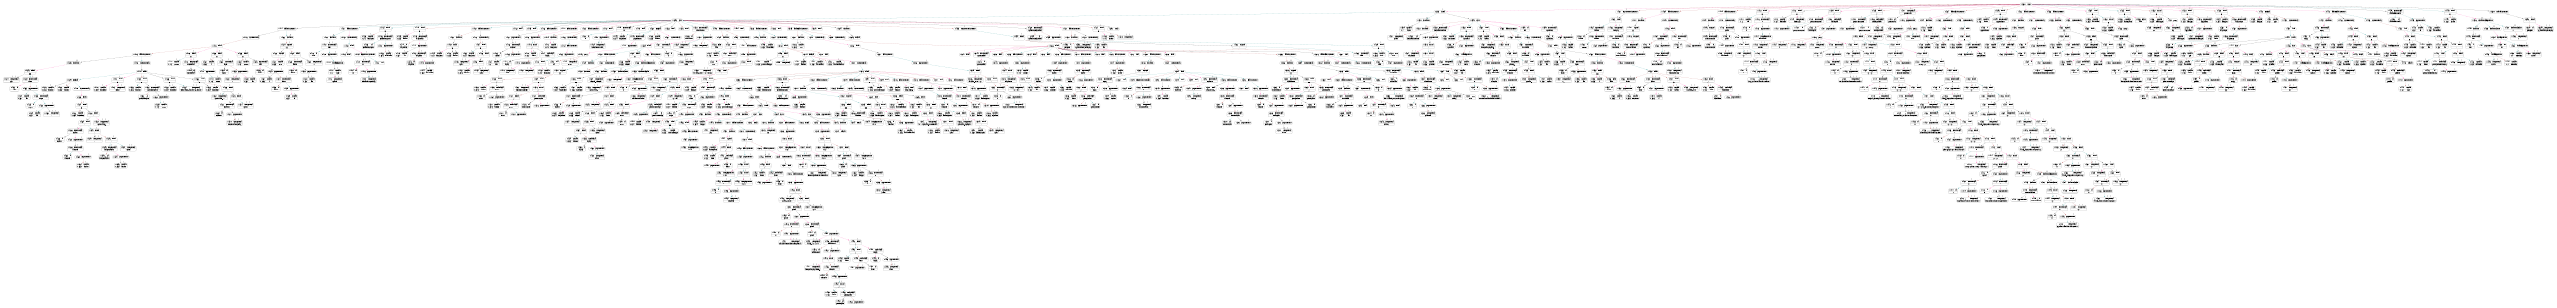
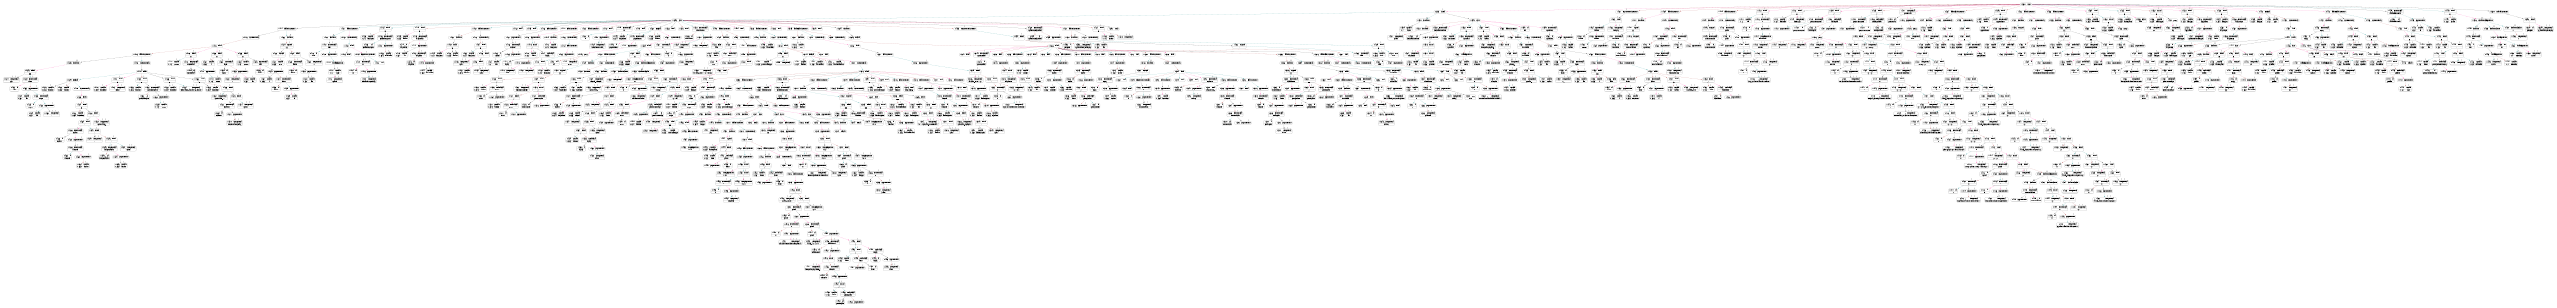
none -> (613, 46)
(2300, 55) -> none
